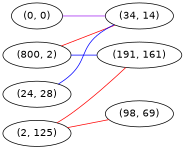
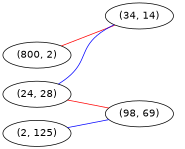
(37, 16) -> none
(139, 55) -> none
none -> (88, 104)
(88, 124) -> (88, 124)
